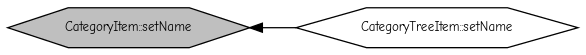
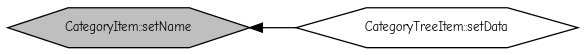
(437, 28) -> (437, 28)
